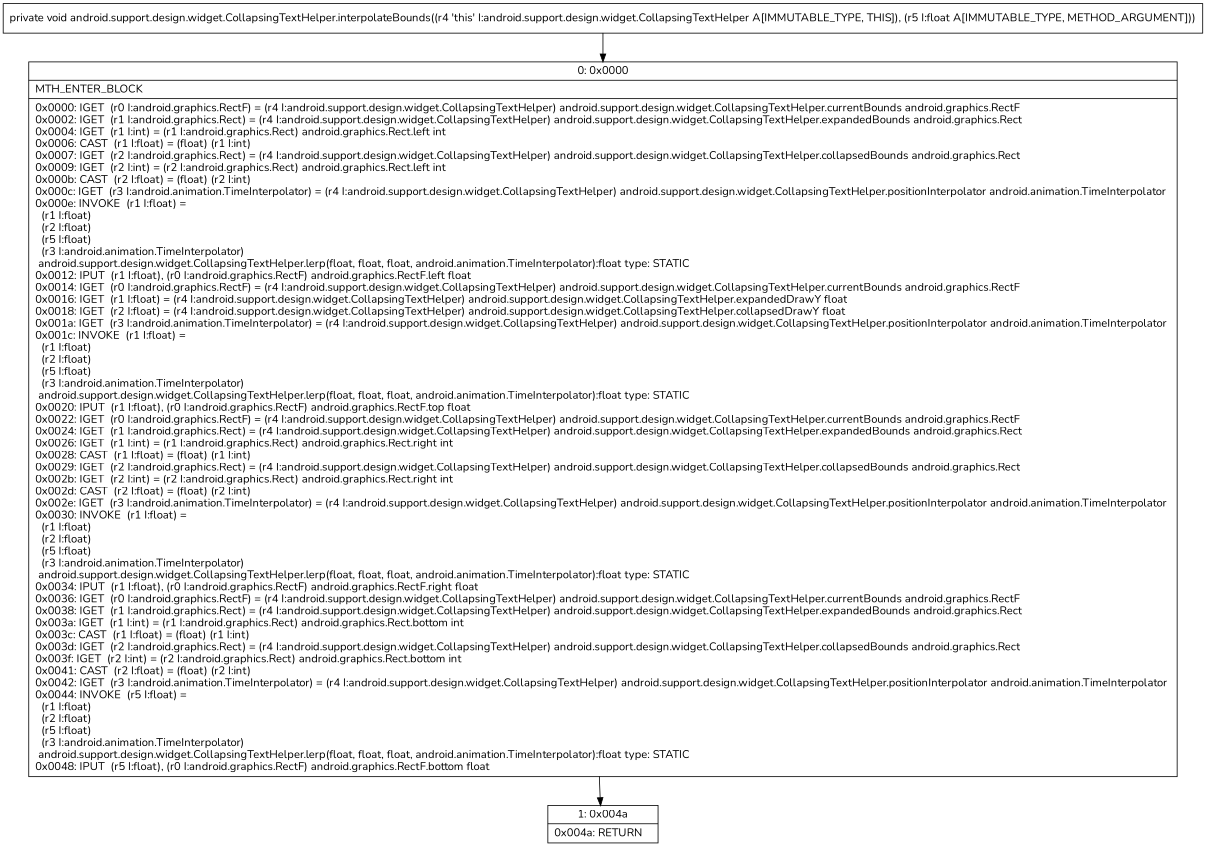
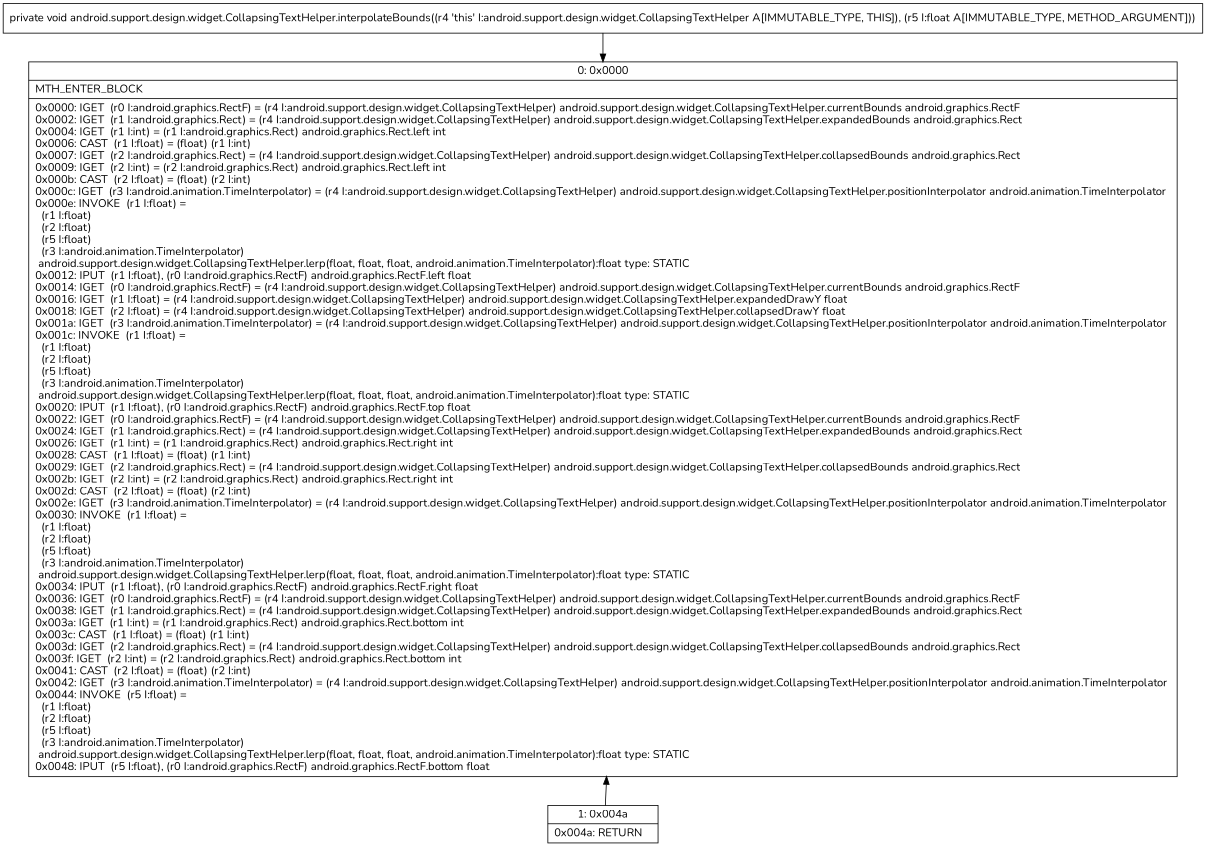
(600, 787) -> (606, 795)
